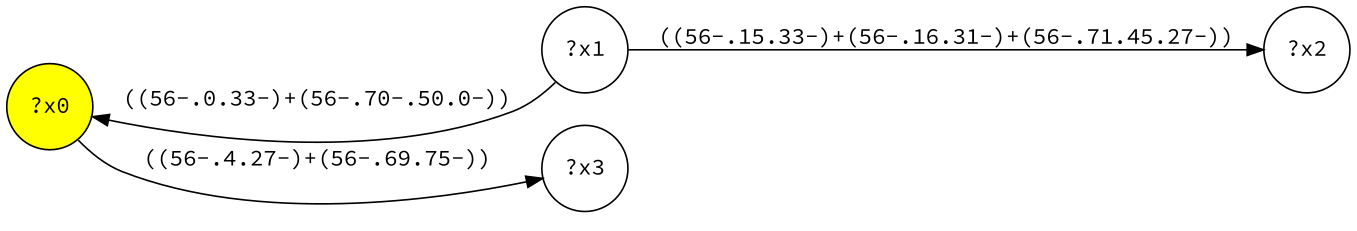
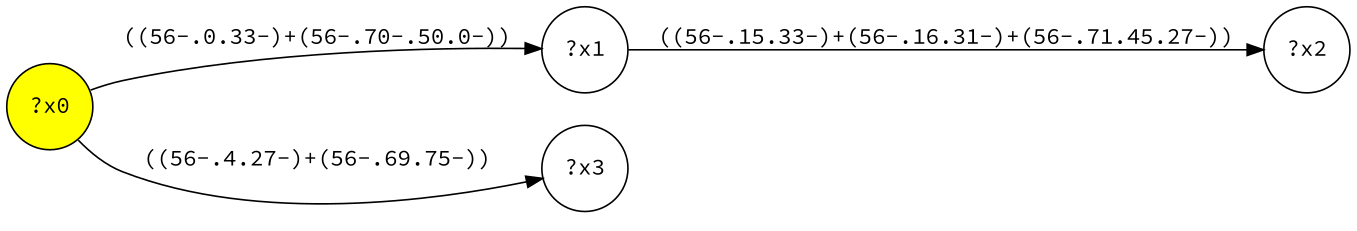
(338, 142) -> (306, 56)
